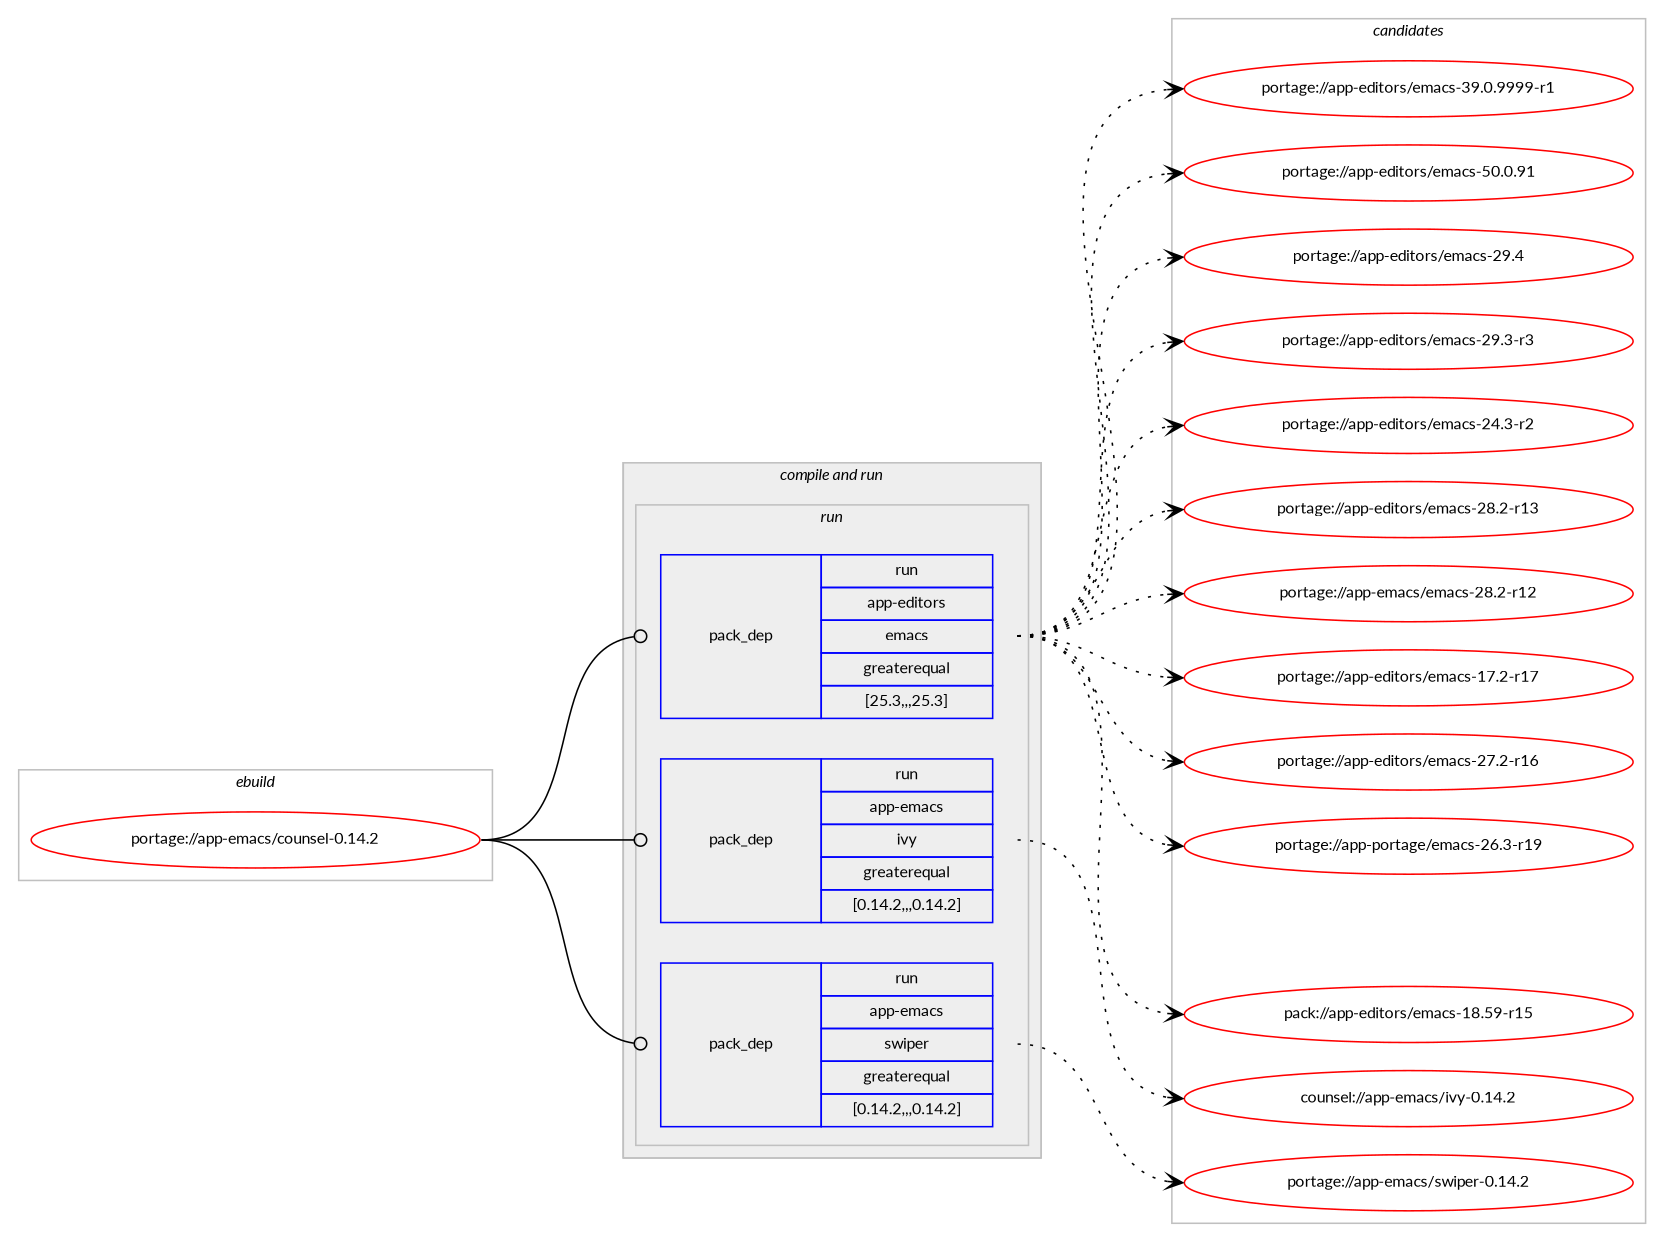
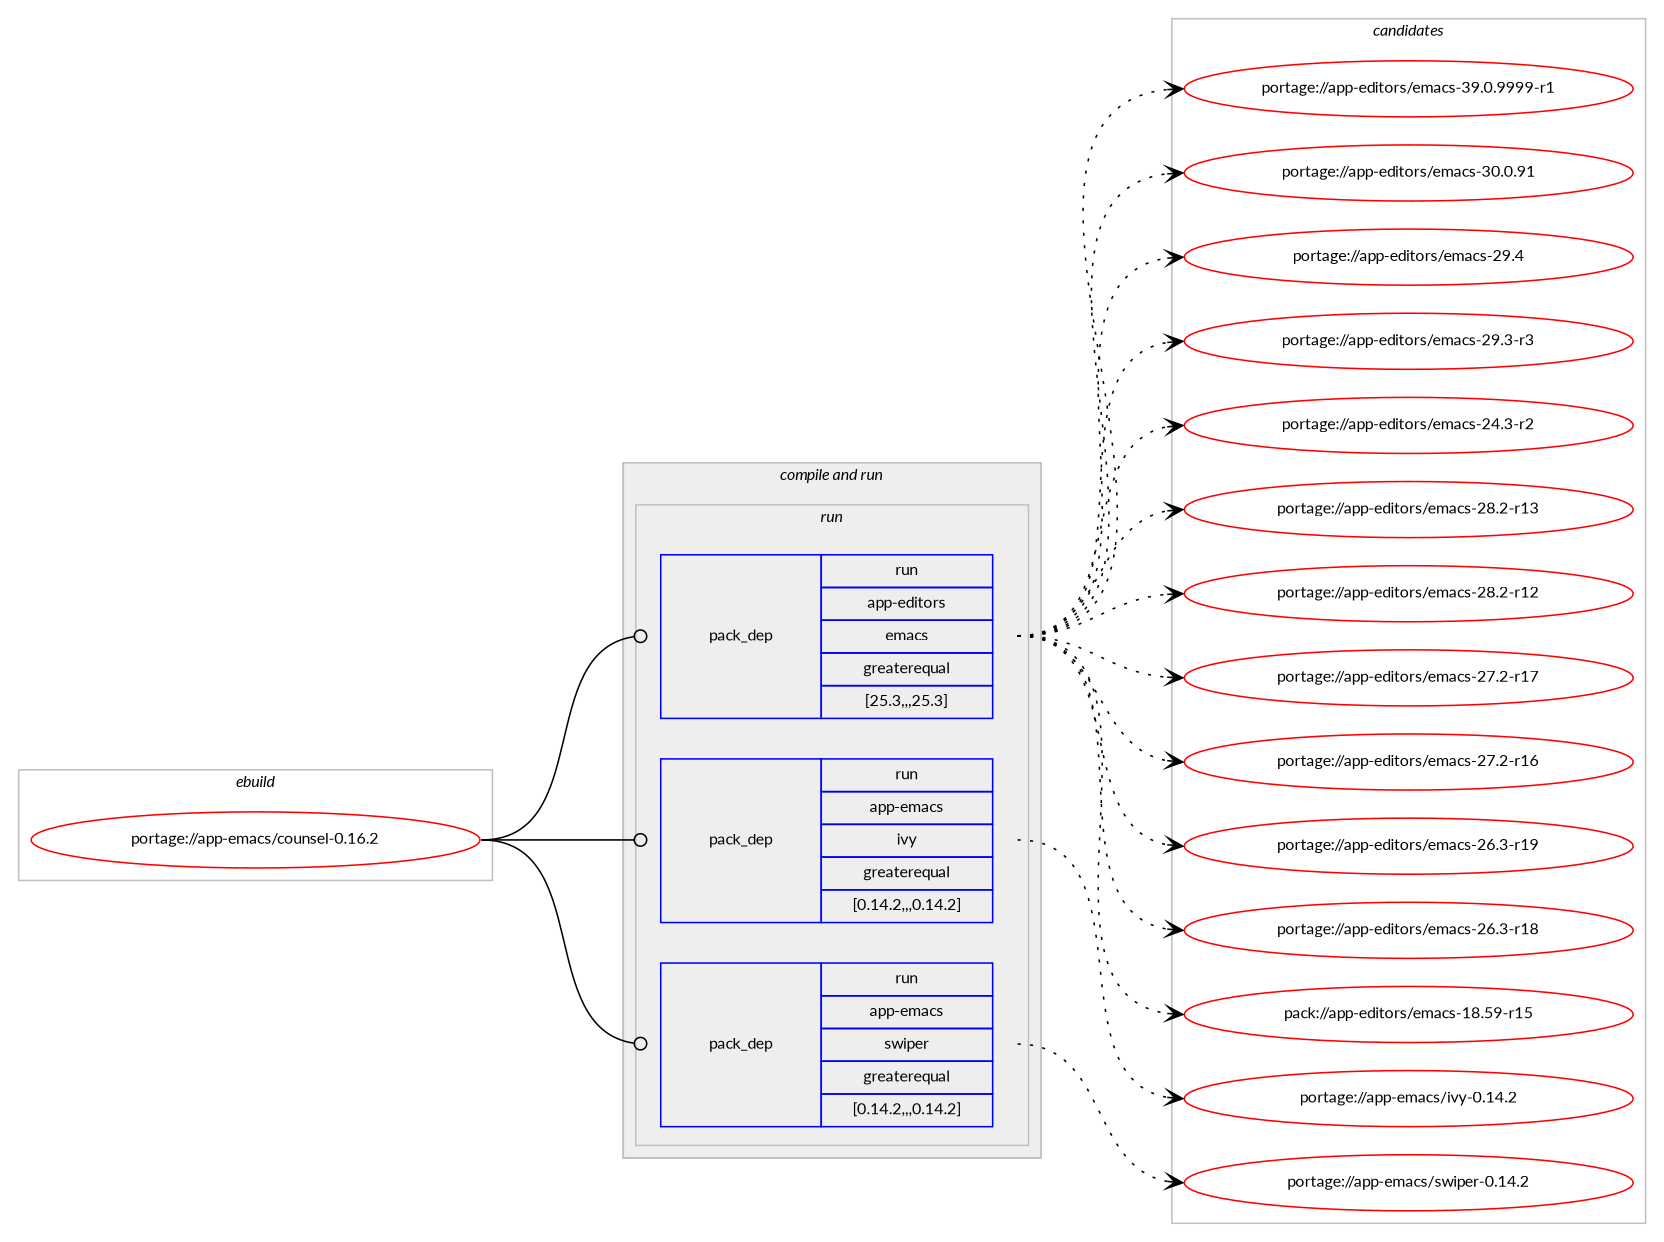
(1409, 173) -> (1409, 173)
(1409, 594) -> (1409, 594)
(1409, 678) -> (1409, 678)
(256, 840) -> (256, 840)
(1409, 846) -> (1409, 846)
none -> (1409, 930)
(1409, 1099) -> (1409, 1099)
